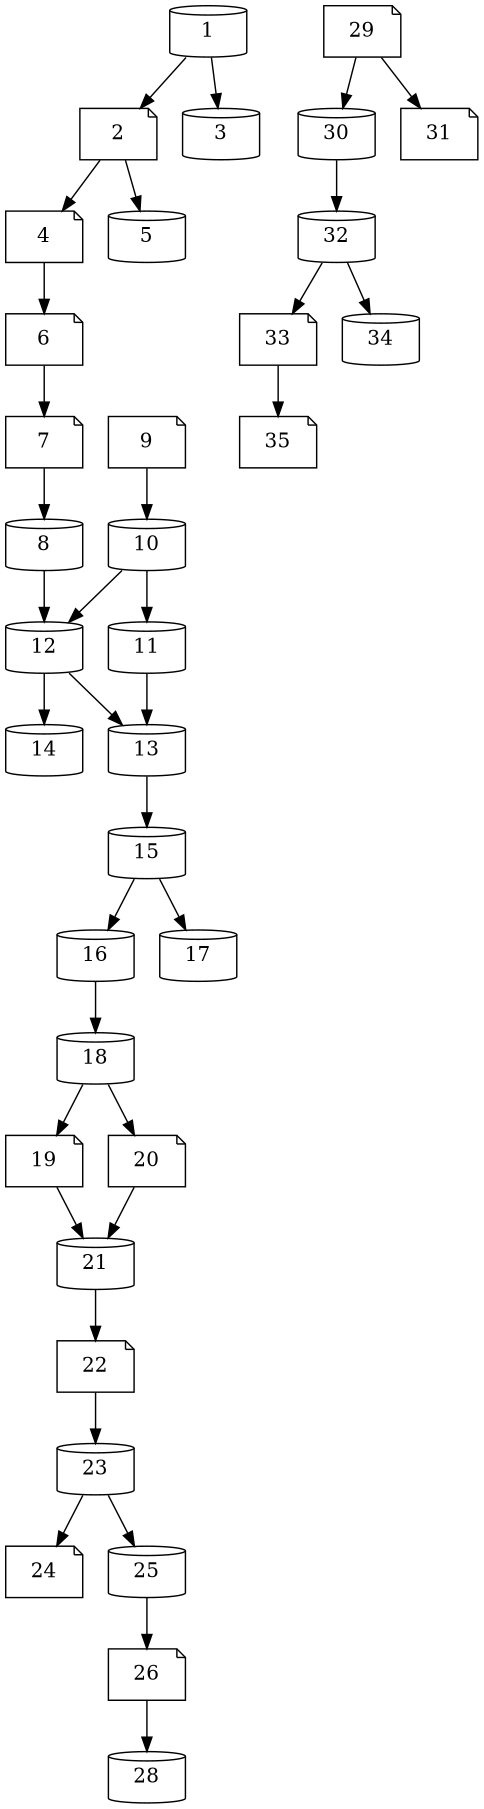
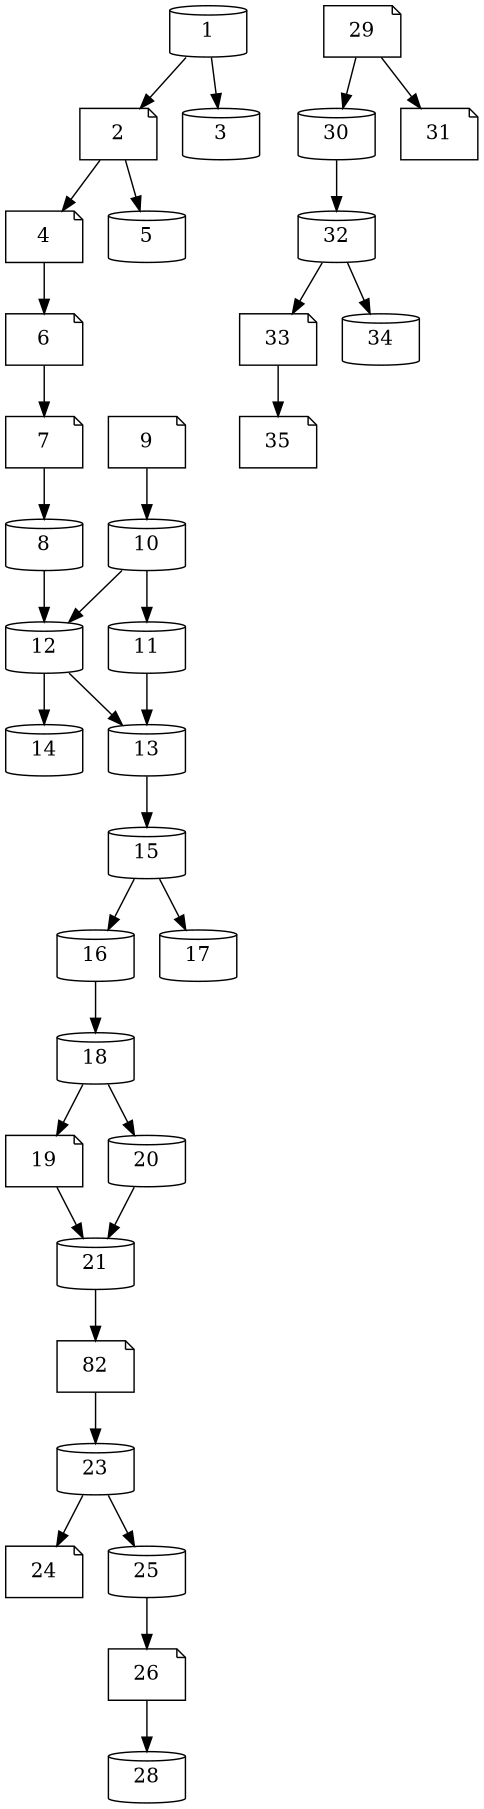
(147, 1161) -> (147, 1161)
(96, 1366) -> (96, 1366)
